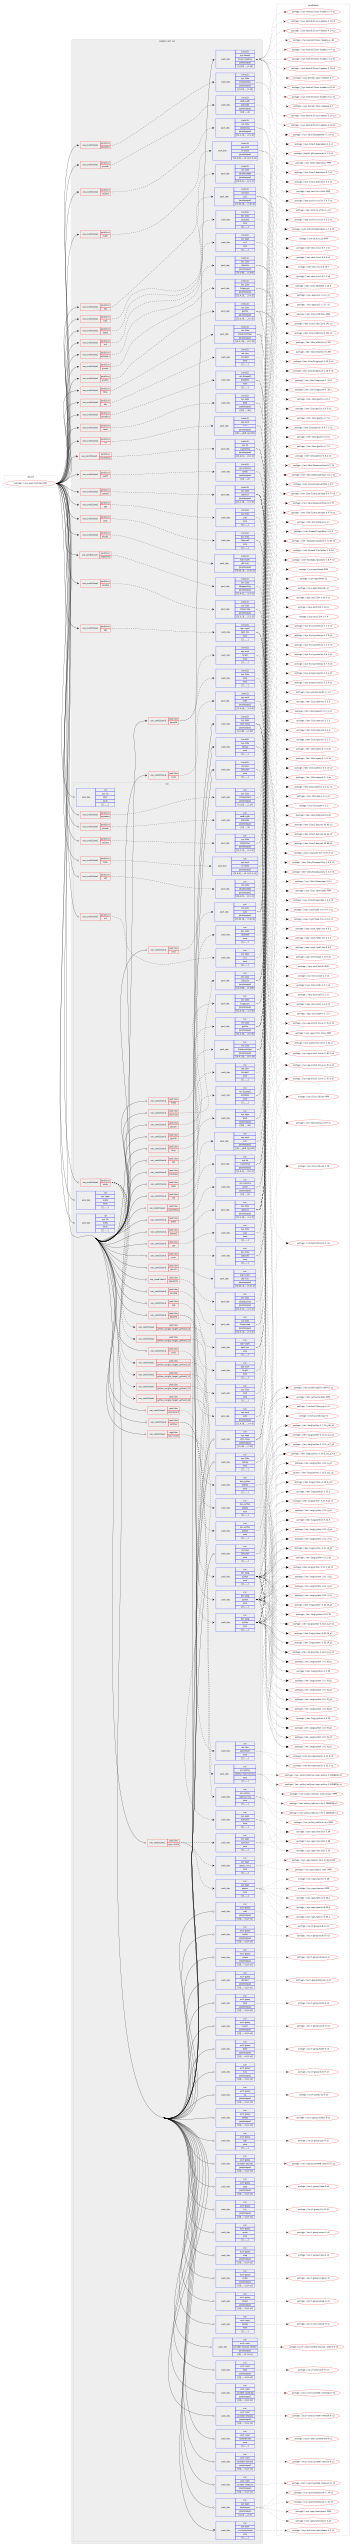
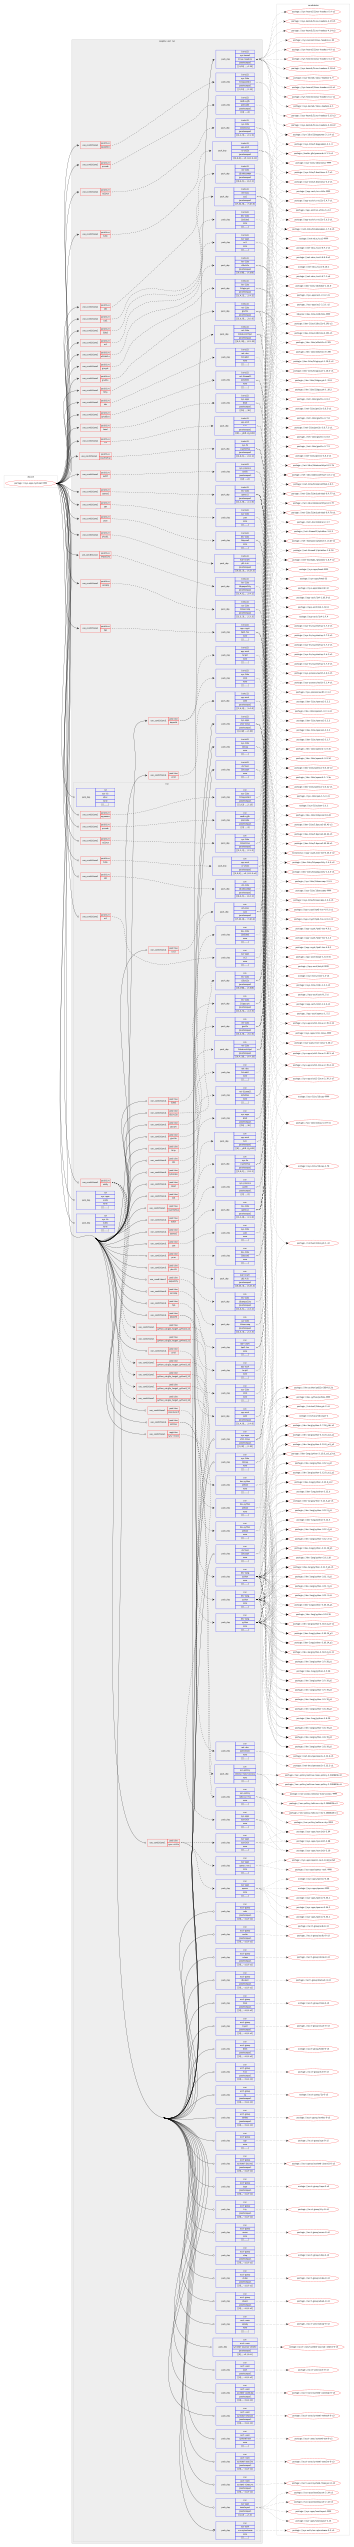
(313, 853) -> (313, 853)
(313, 1473) -> (313, 1473)
